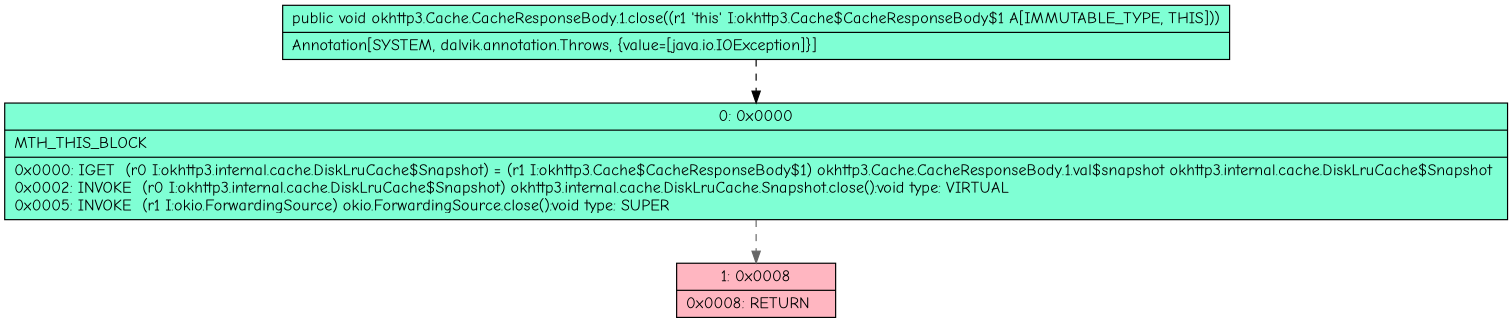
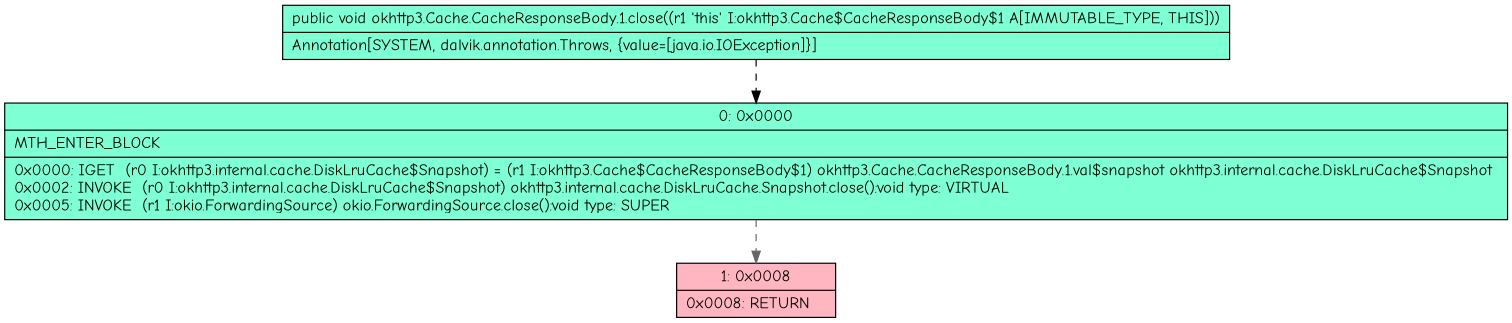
(81, 143) -> (87, 143)
